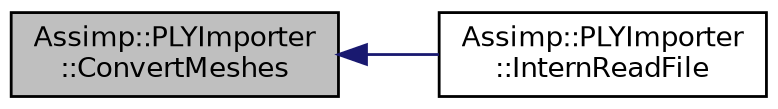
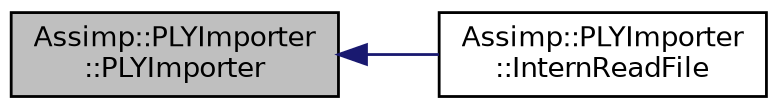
(175, 55) -> (175, 55)
